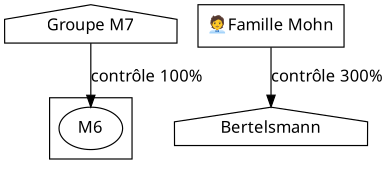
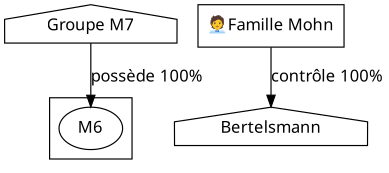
(147, 77) -> (147, 77)
(328, 77) -> (328, 77)
